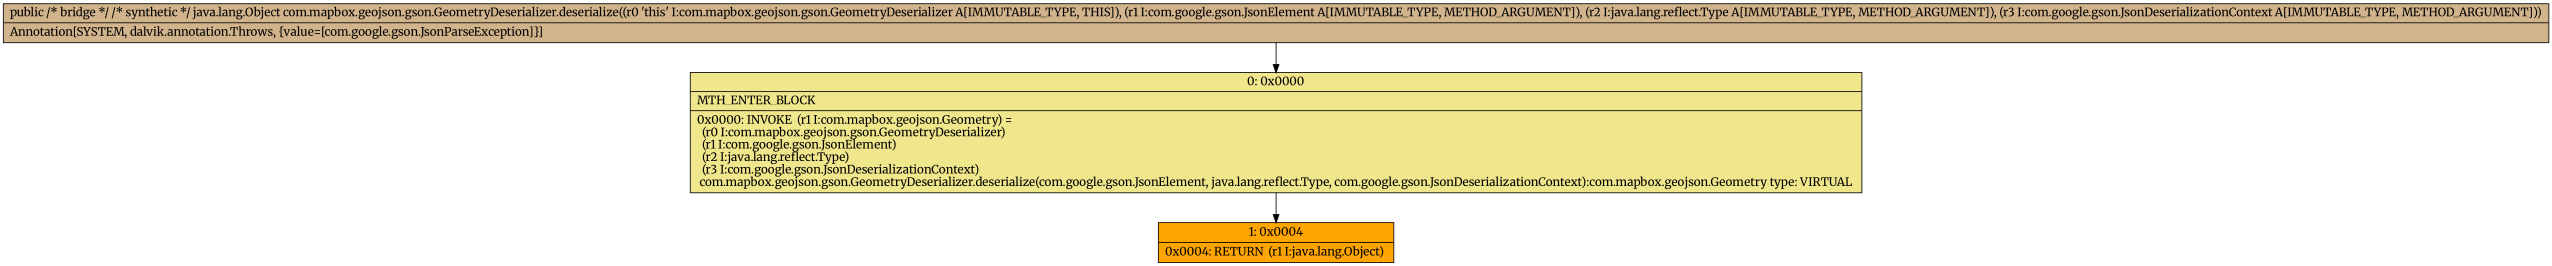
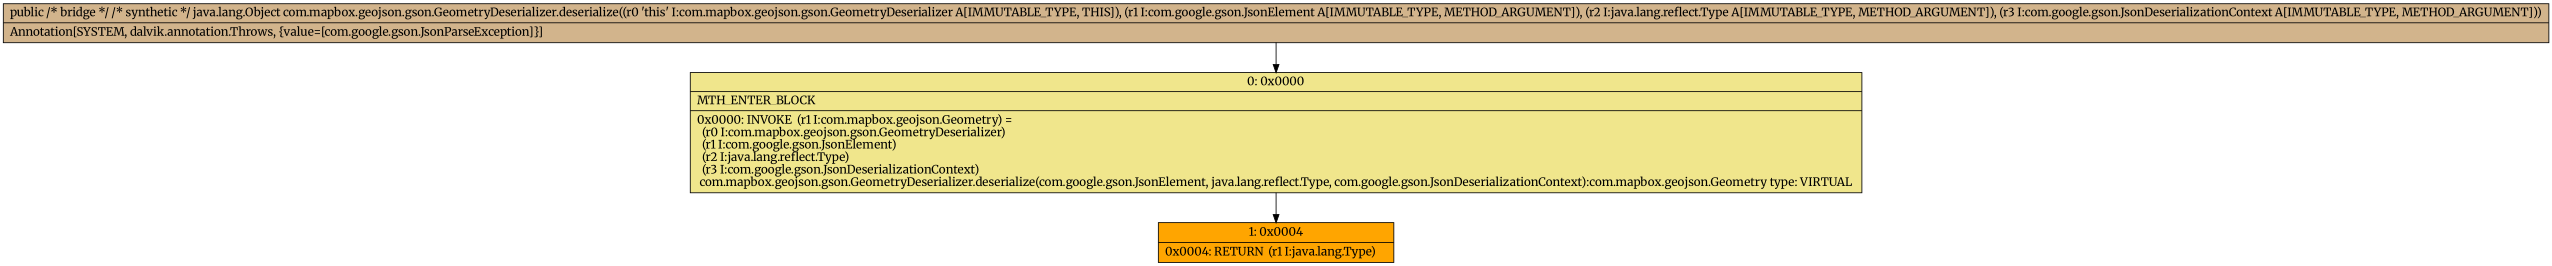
(1276, 252) -> (1272, 252)
